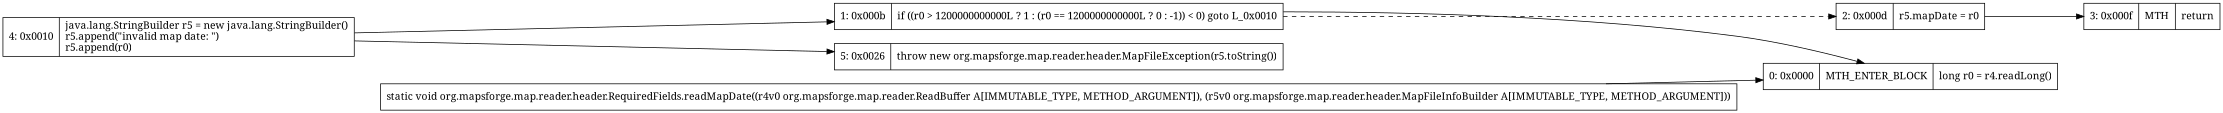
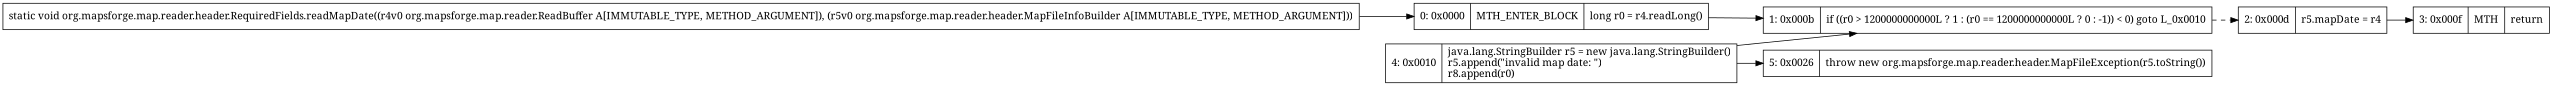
(1939, 16) -> (2341, 20)
(1586, 22) -> (1732, 18)
(98, 48) -> (1481, 74)
